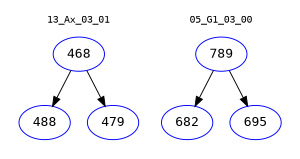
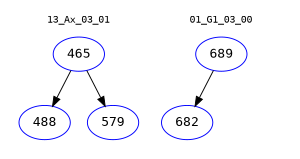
(221, 20) -> (221, 20)
(79, 54) -> (79, 54)
(221, 54) -> (221, 54)
(113, 123) -> (113, 123)
(256, 123) -> none
